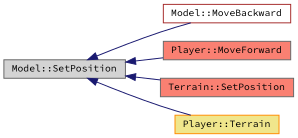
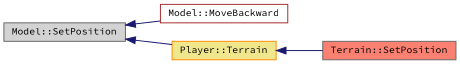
(227, 51) -> none
(148, 79) -> (304, 51)
